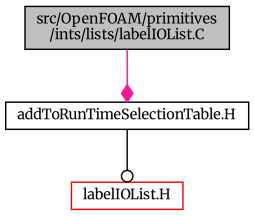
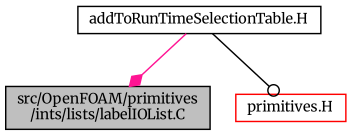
(127, 67) -> (164, 54)
(127, 196) -> (291, 108)
